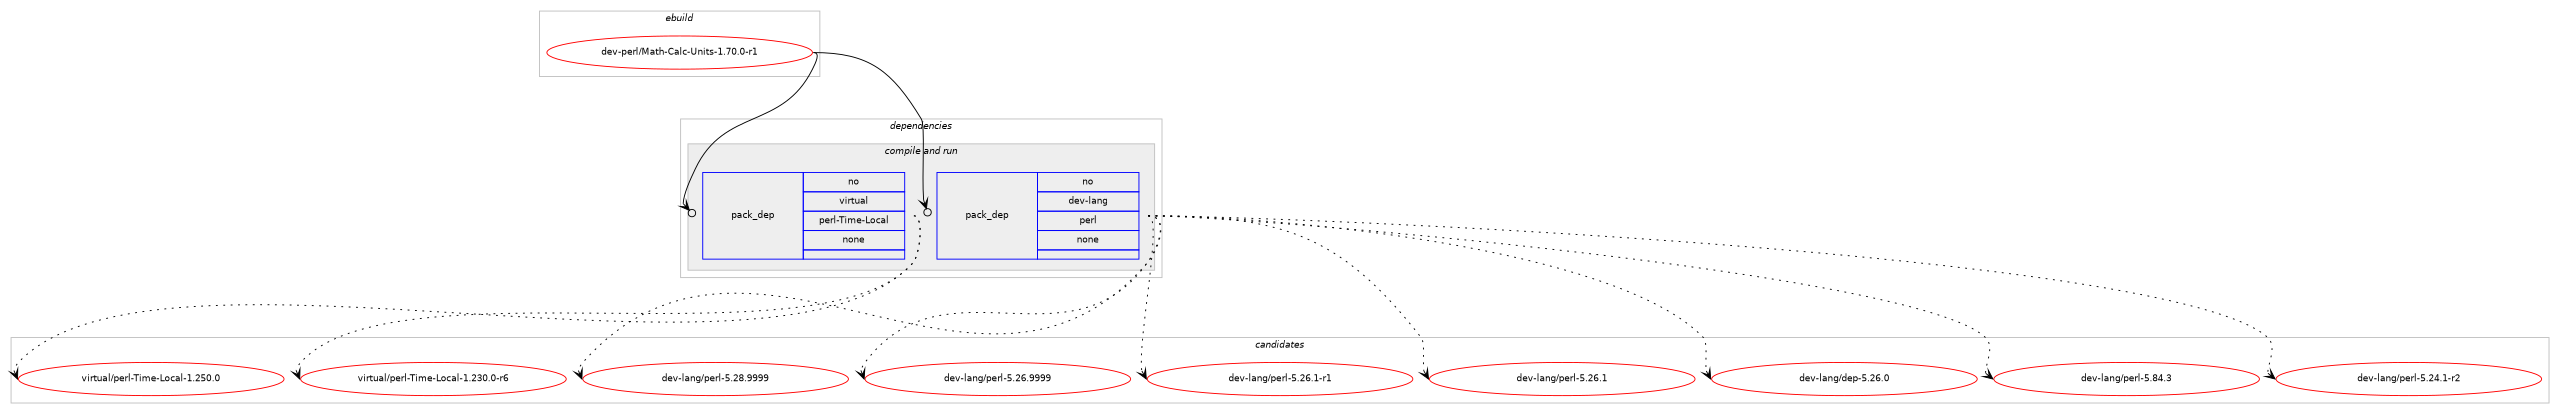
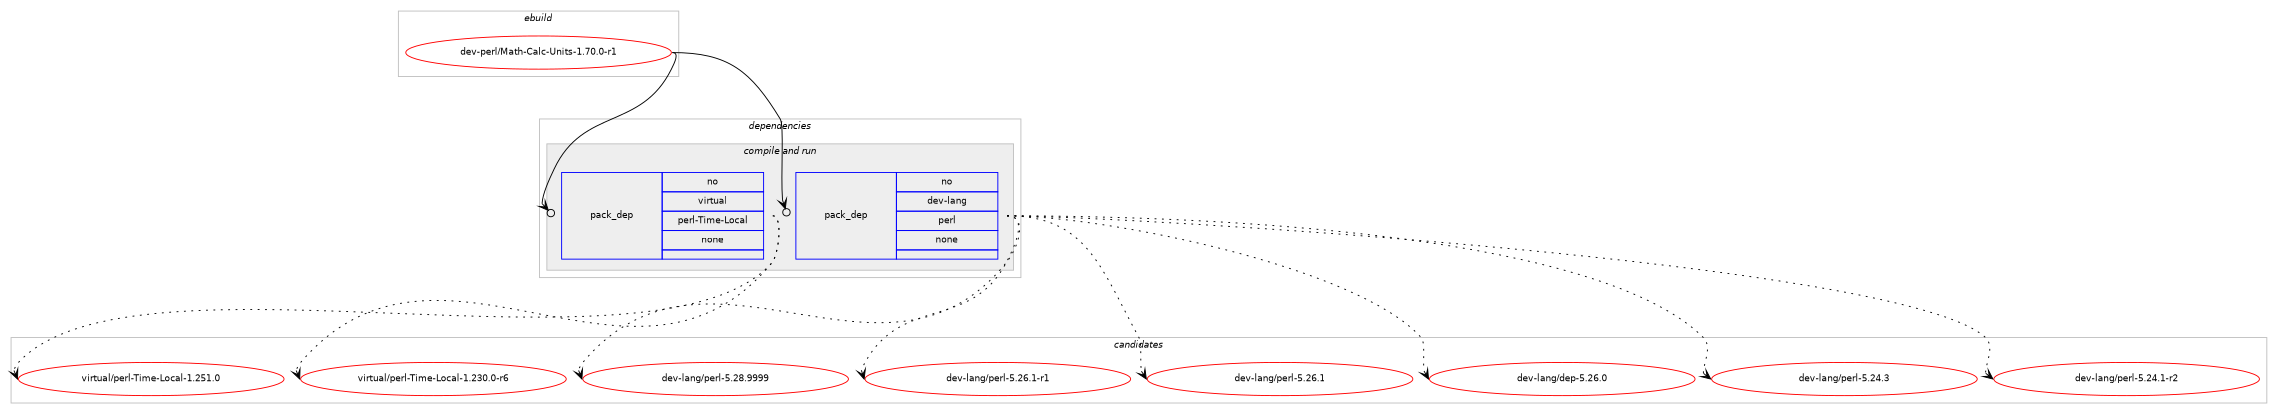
(151, 379) -> (151, 379)
(998, 379) -> none
(2127, 379) -> (1844, 379)
